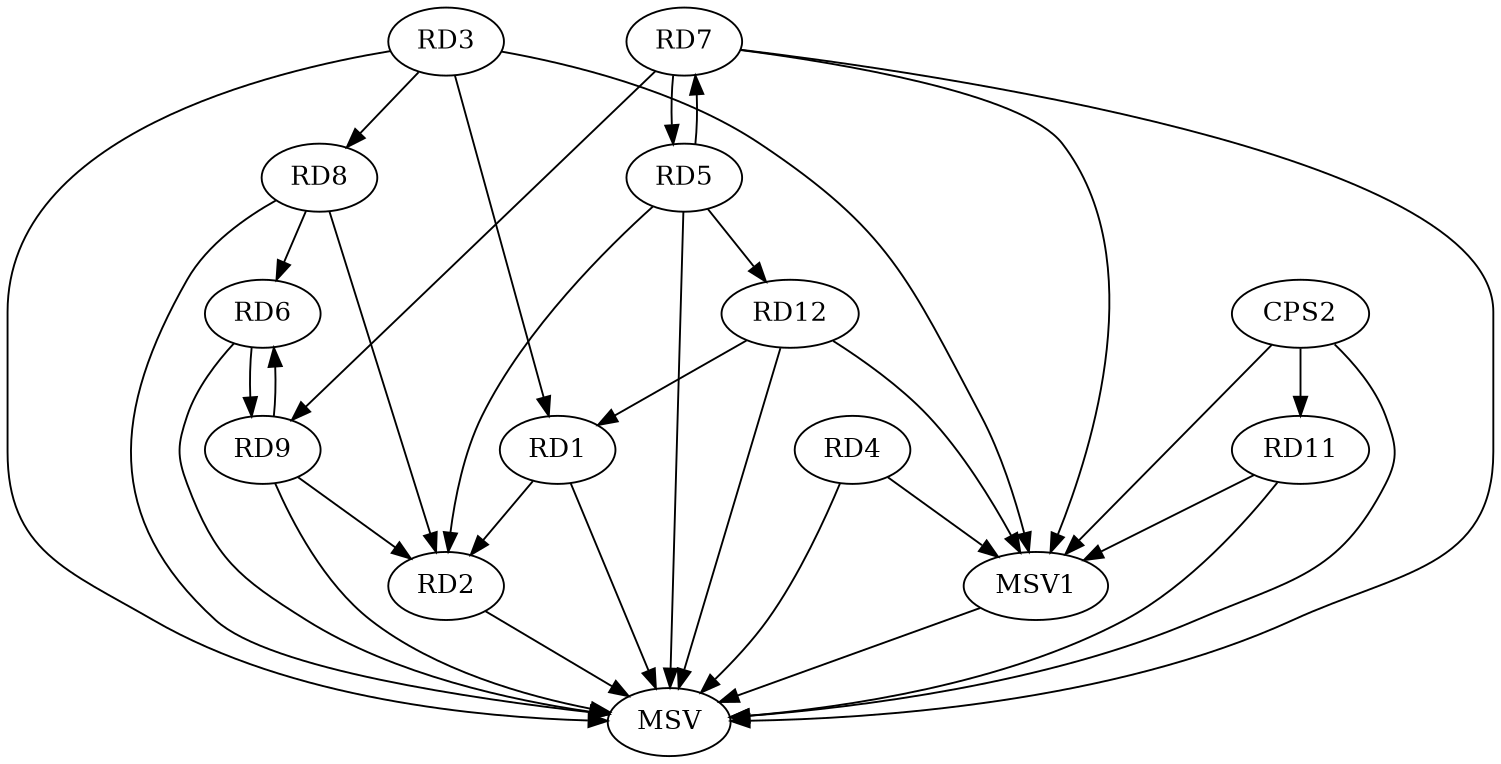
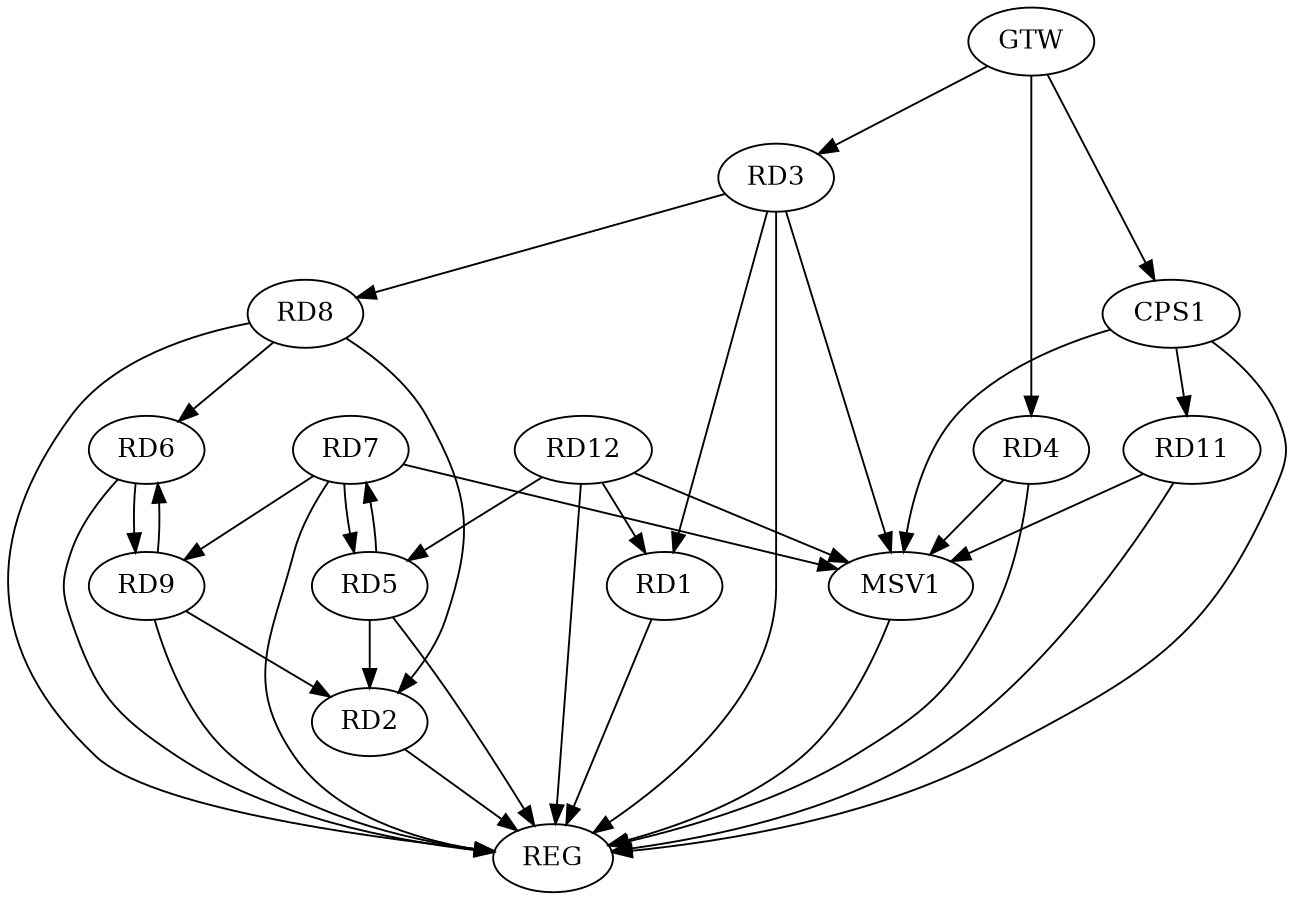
none -> (1031, 42)
(731, 238) -> (483, 514)
(1301, 314) -> (1171, 314)
(508, 511) -> none
(669, 722) -> (553, 858)
